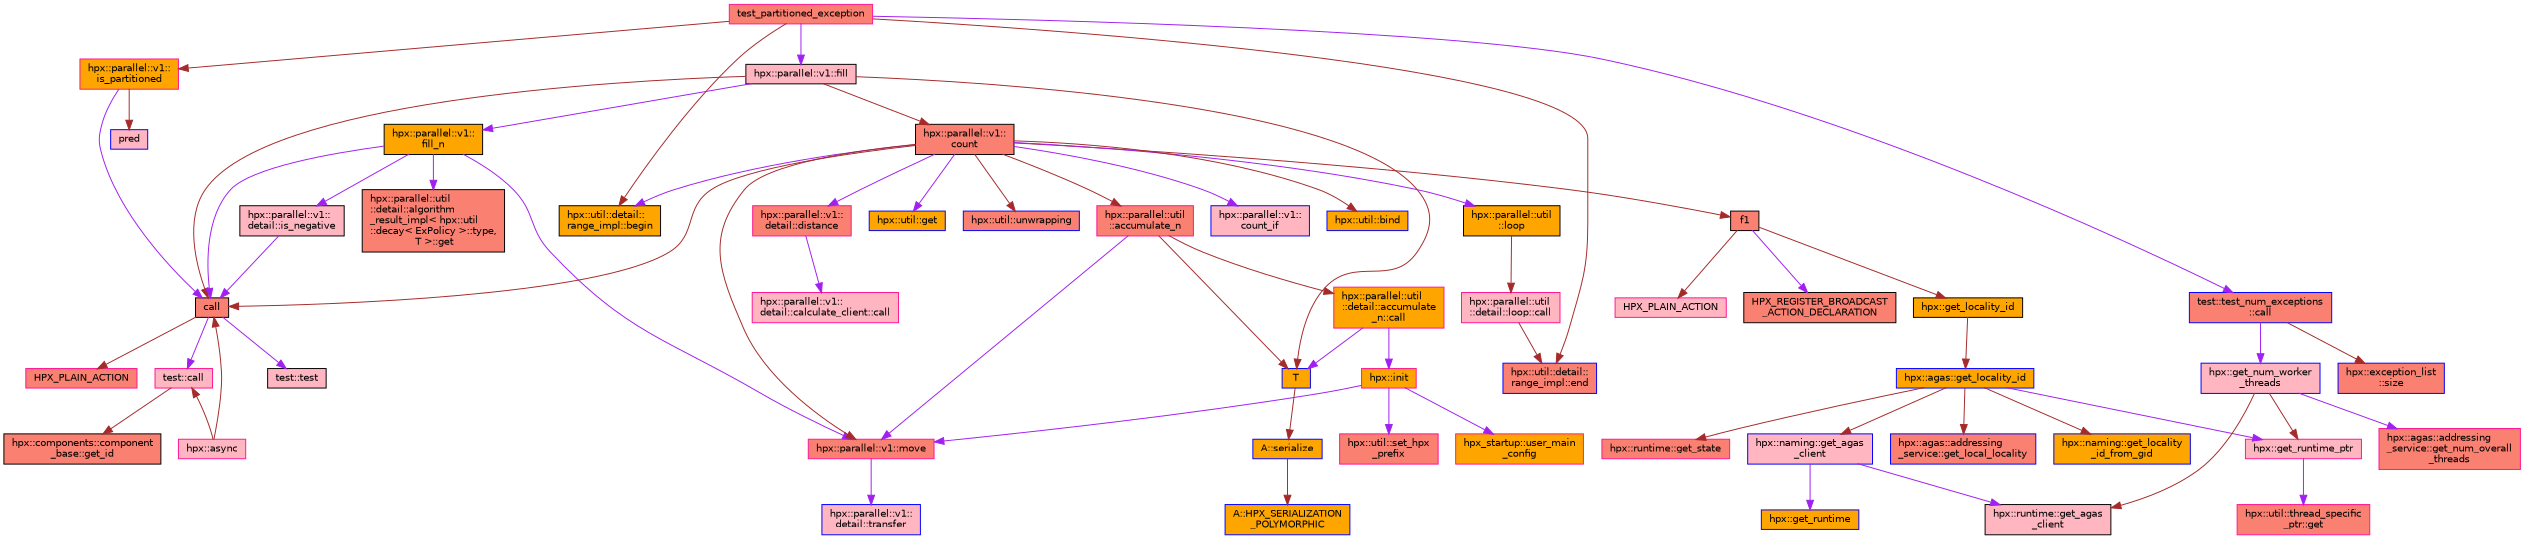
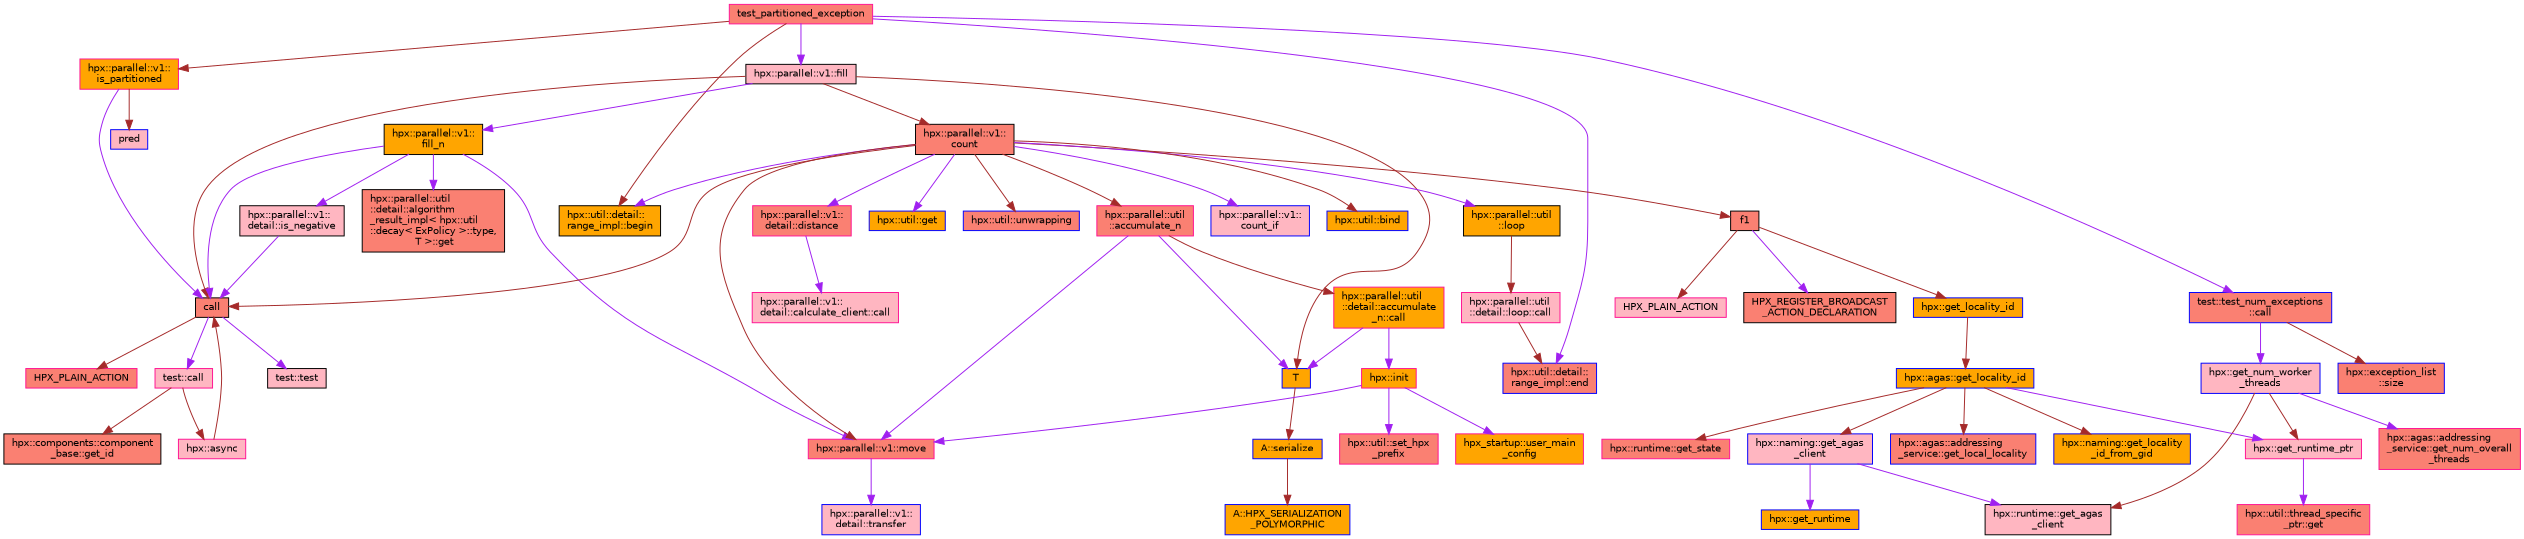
(1348, 62) -> (1348, 62)
(1220, 299) -> (1220, 299)
(1968, 308) -> (1968, 308)
(206, 417) -> (190, 410)
